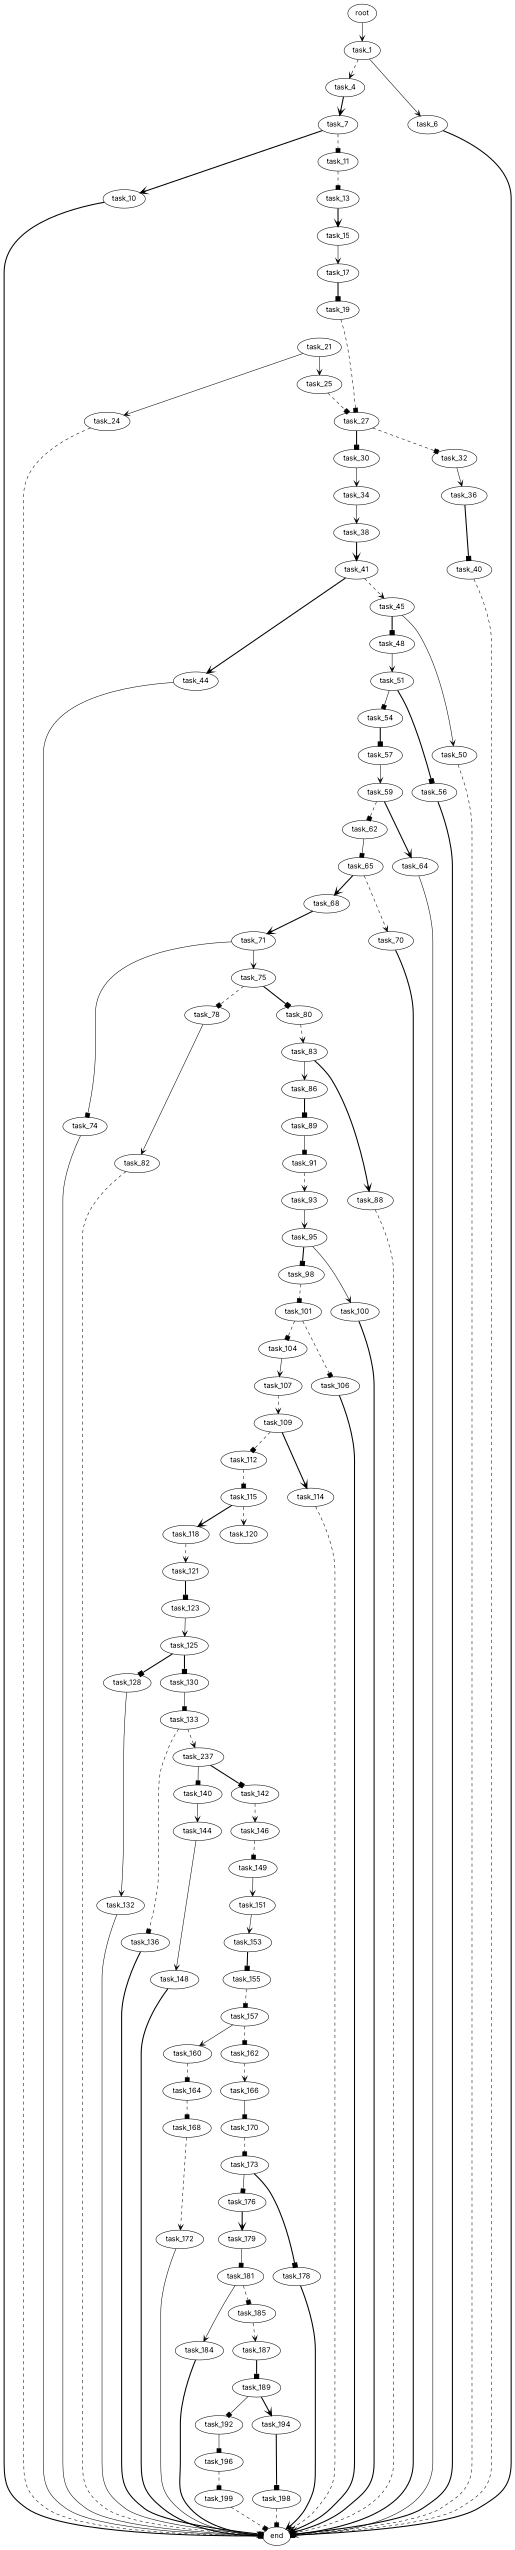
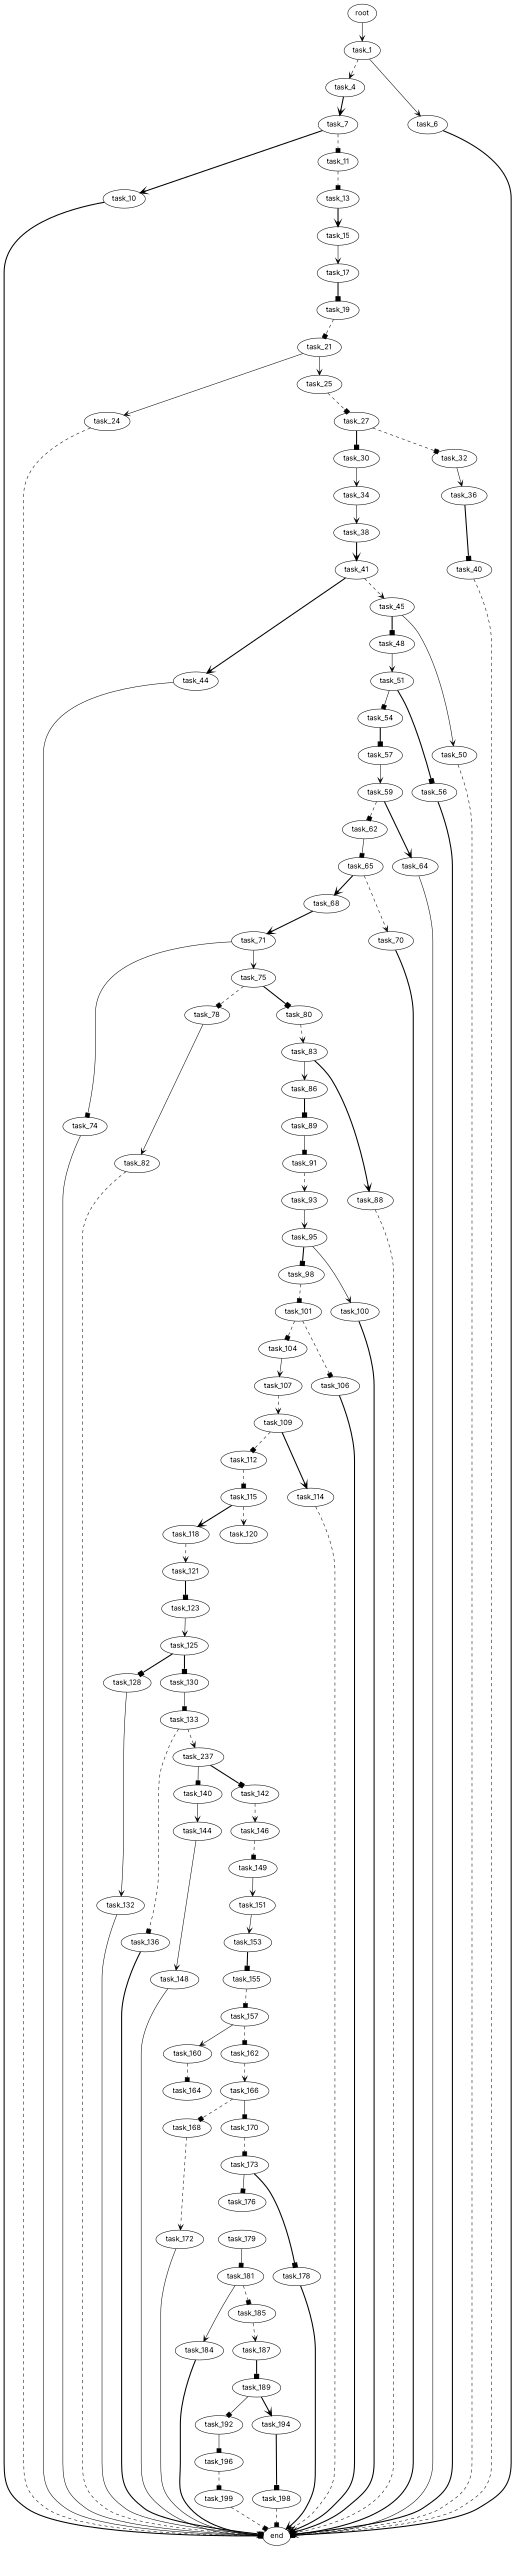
(350, 363) -> (330, 326)
(187, 2107) -> (218, 2108)
(242, 2218) -> none
(141, 2299) -> (141, 2299)
